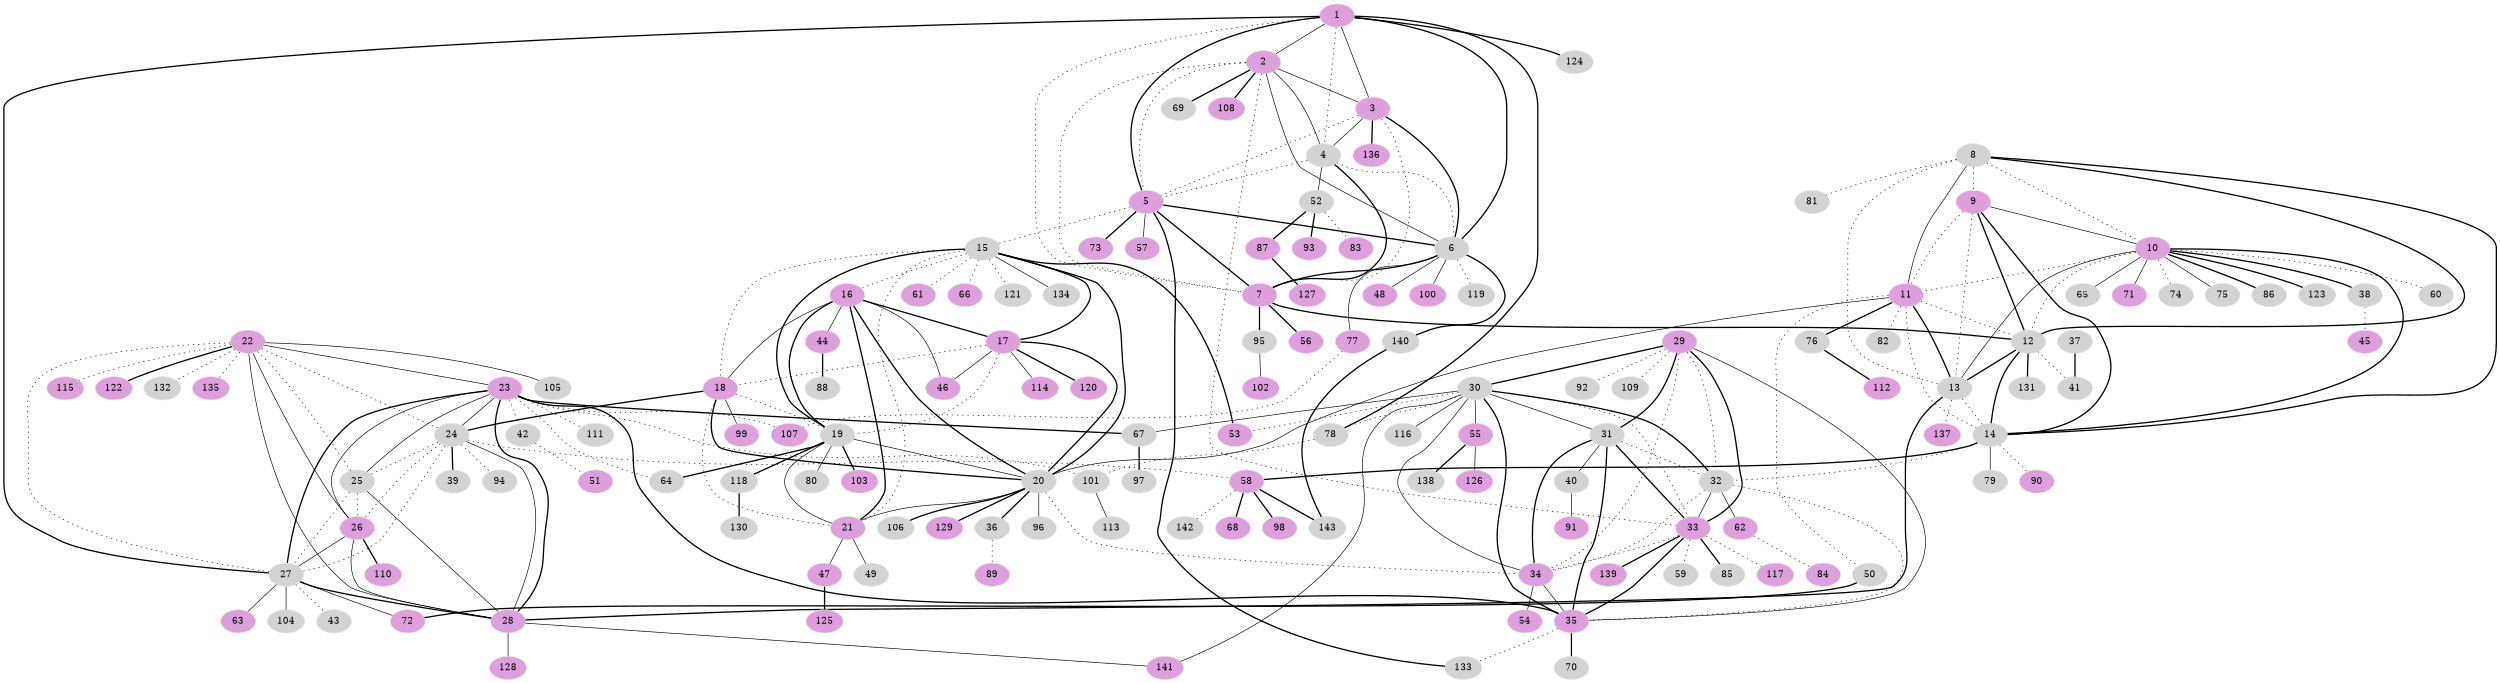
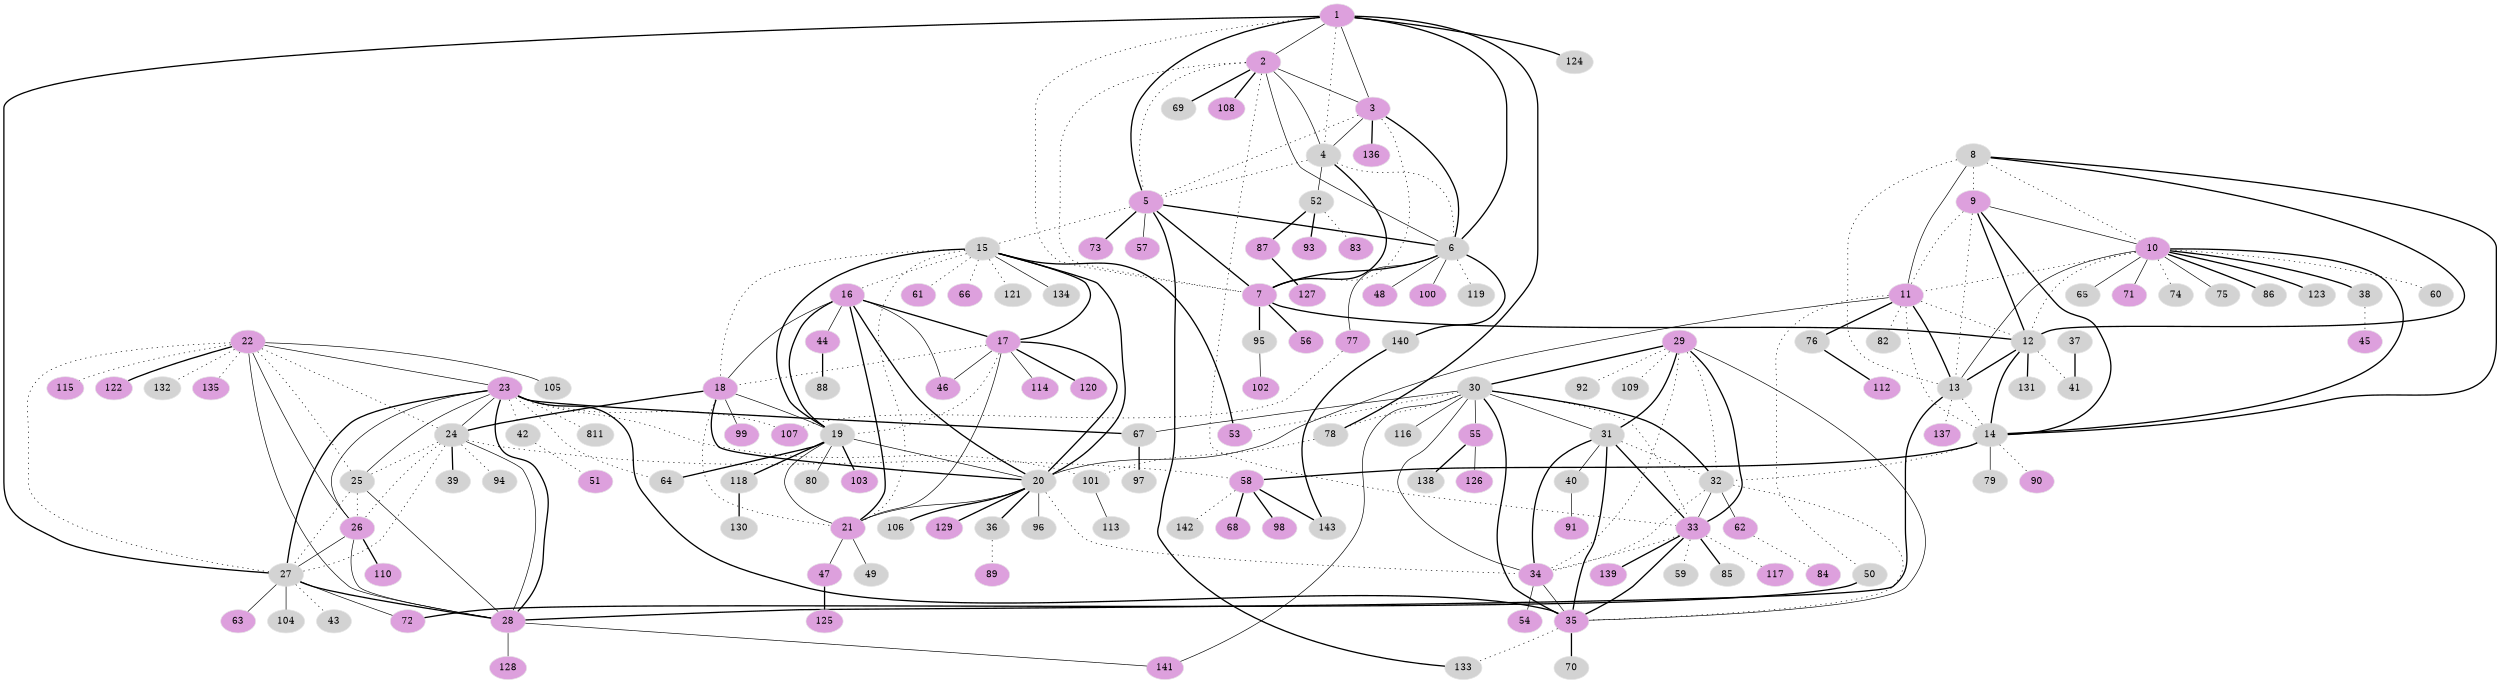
(1812, 202) -> none
(780, 410) -> (780, 410)
(595, 435) -> (595, 435)
none -> (954, 466)
